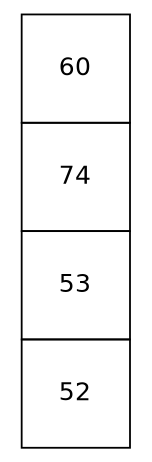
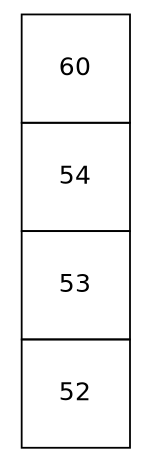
(76, 176) -> (76, 176)
